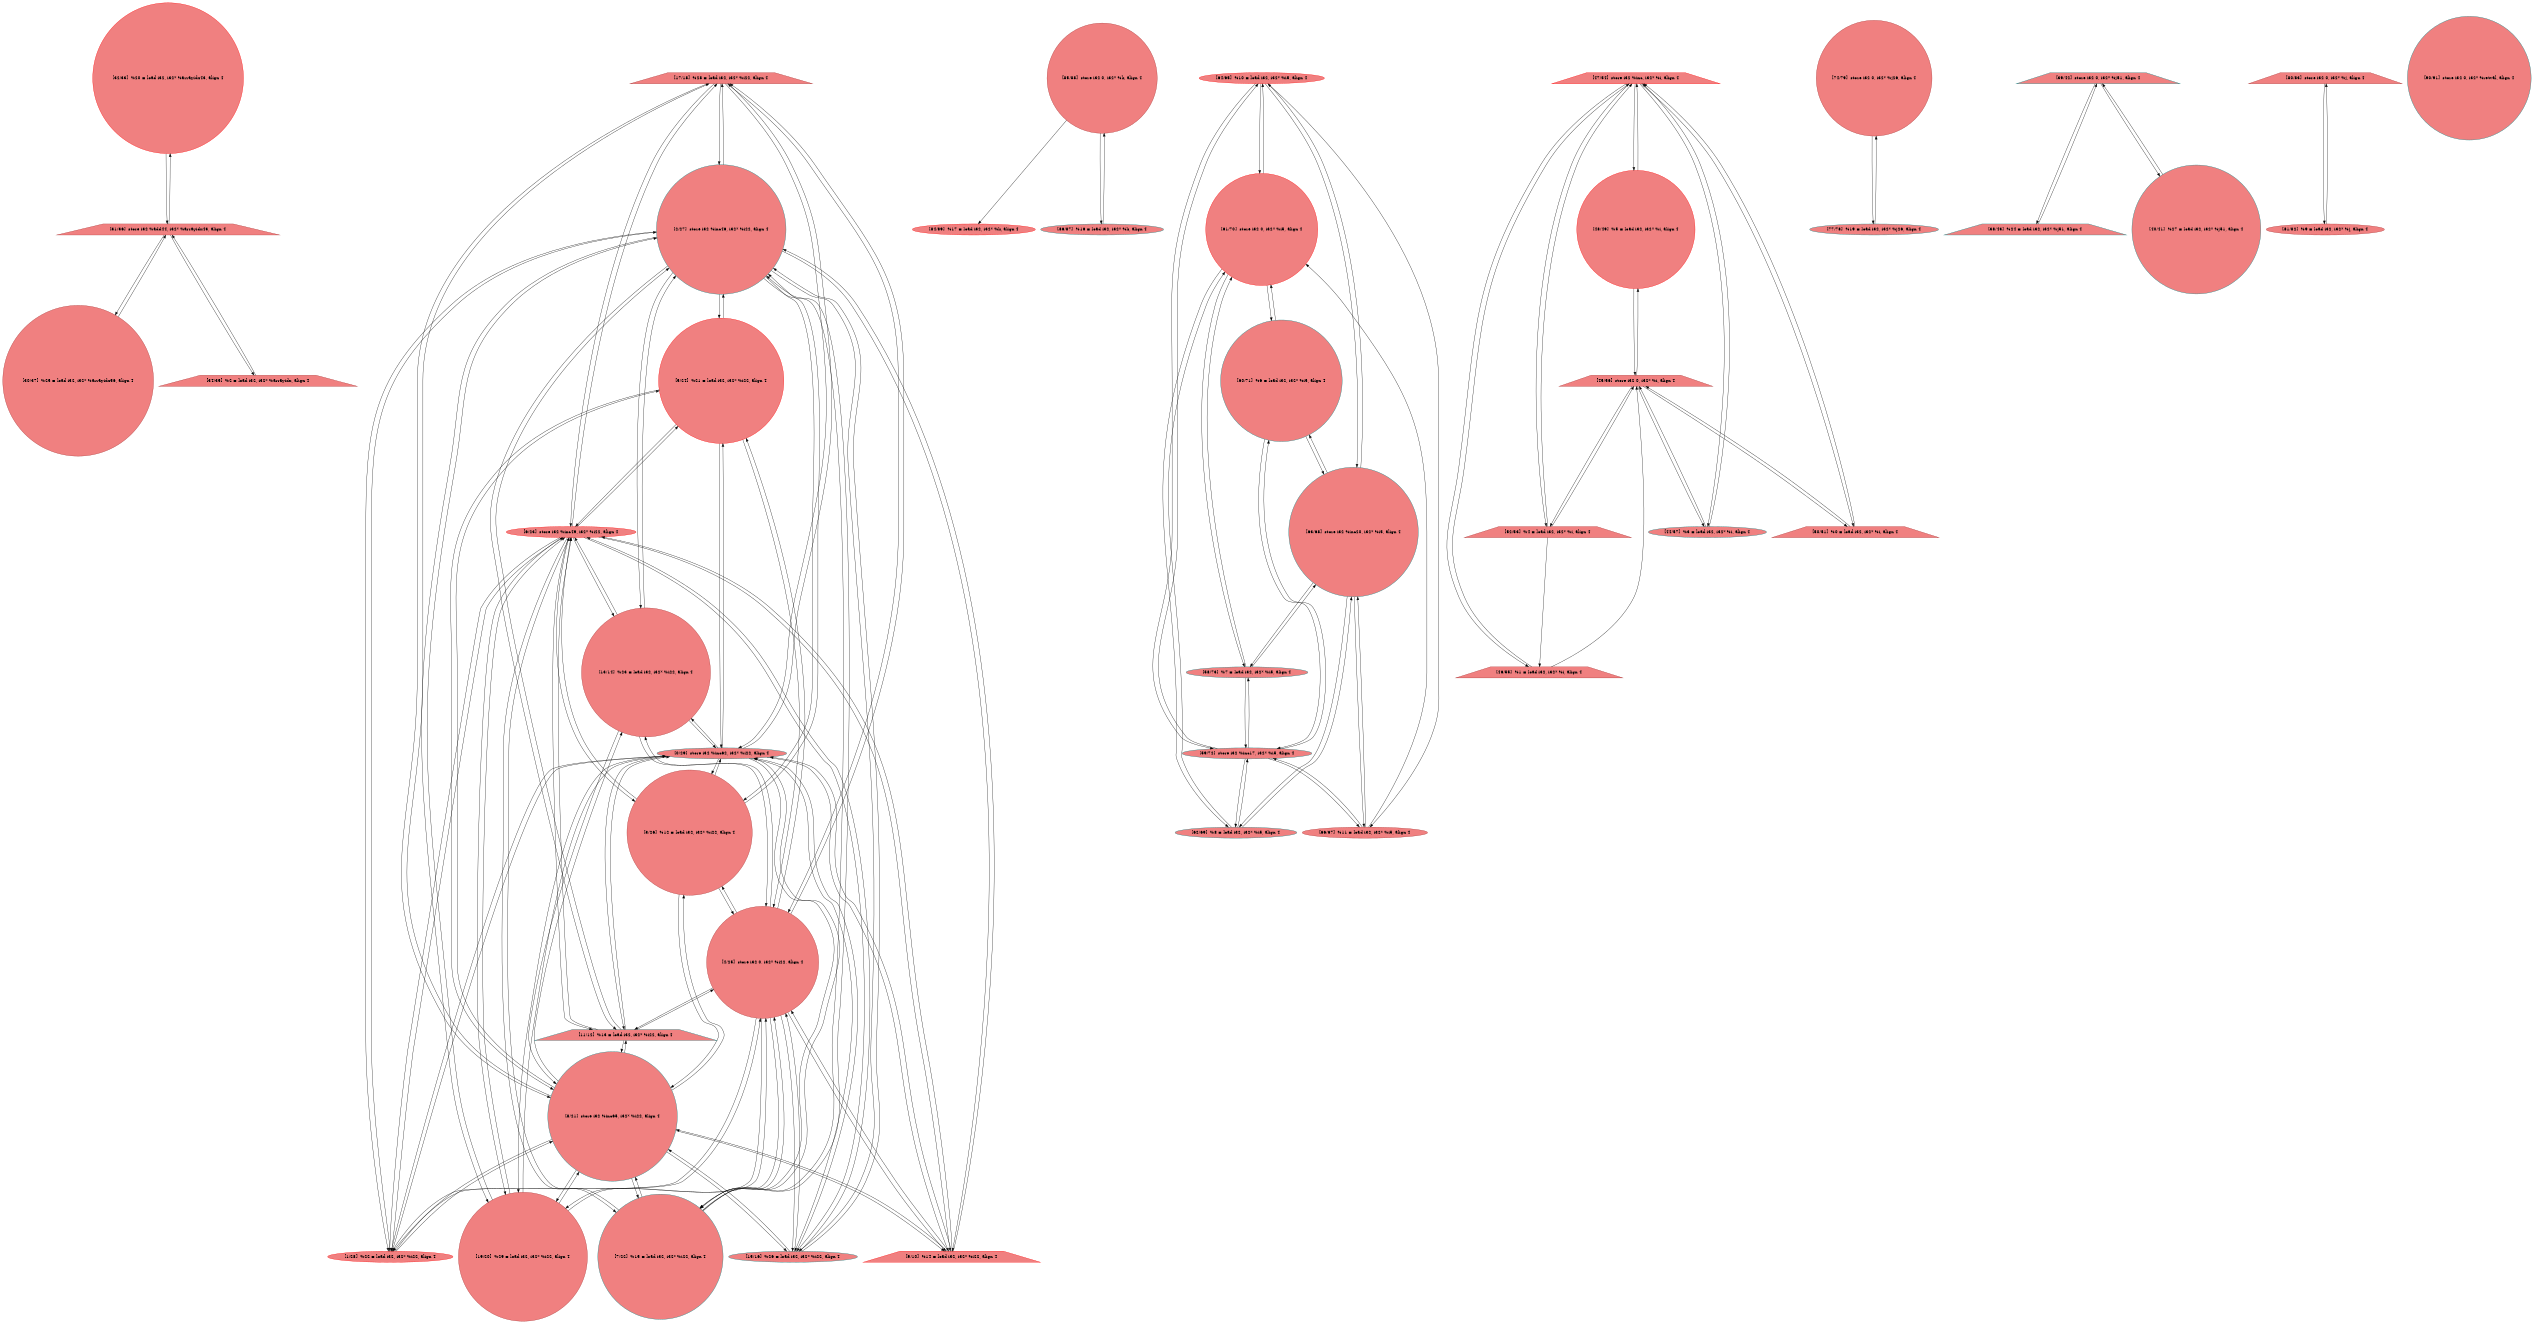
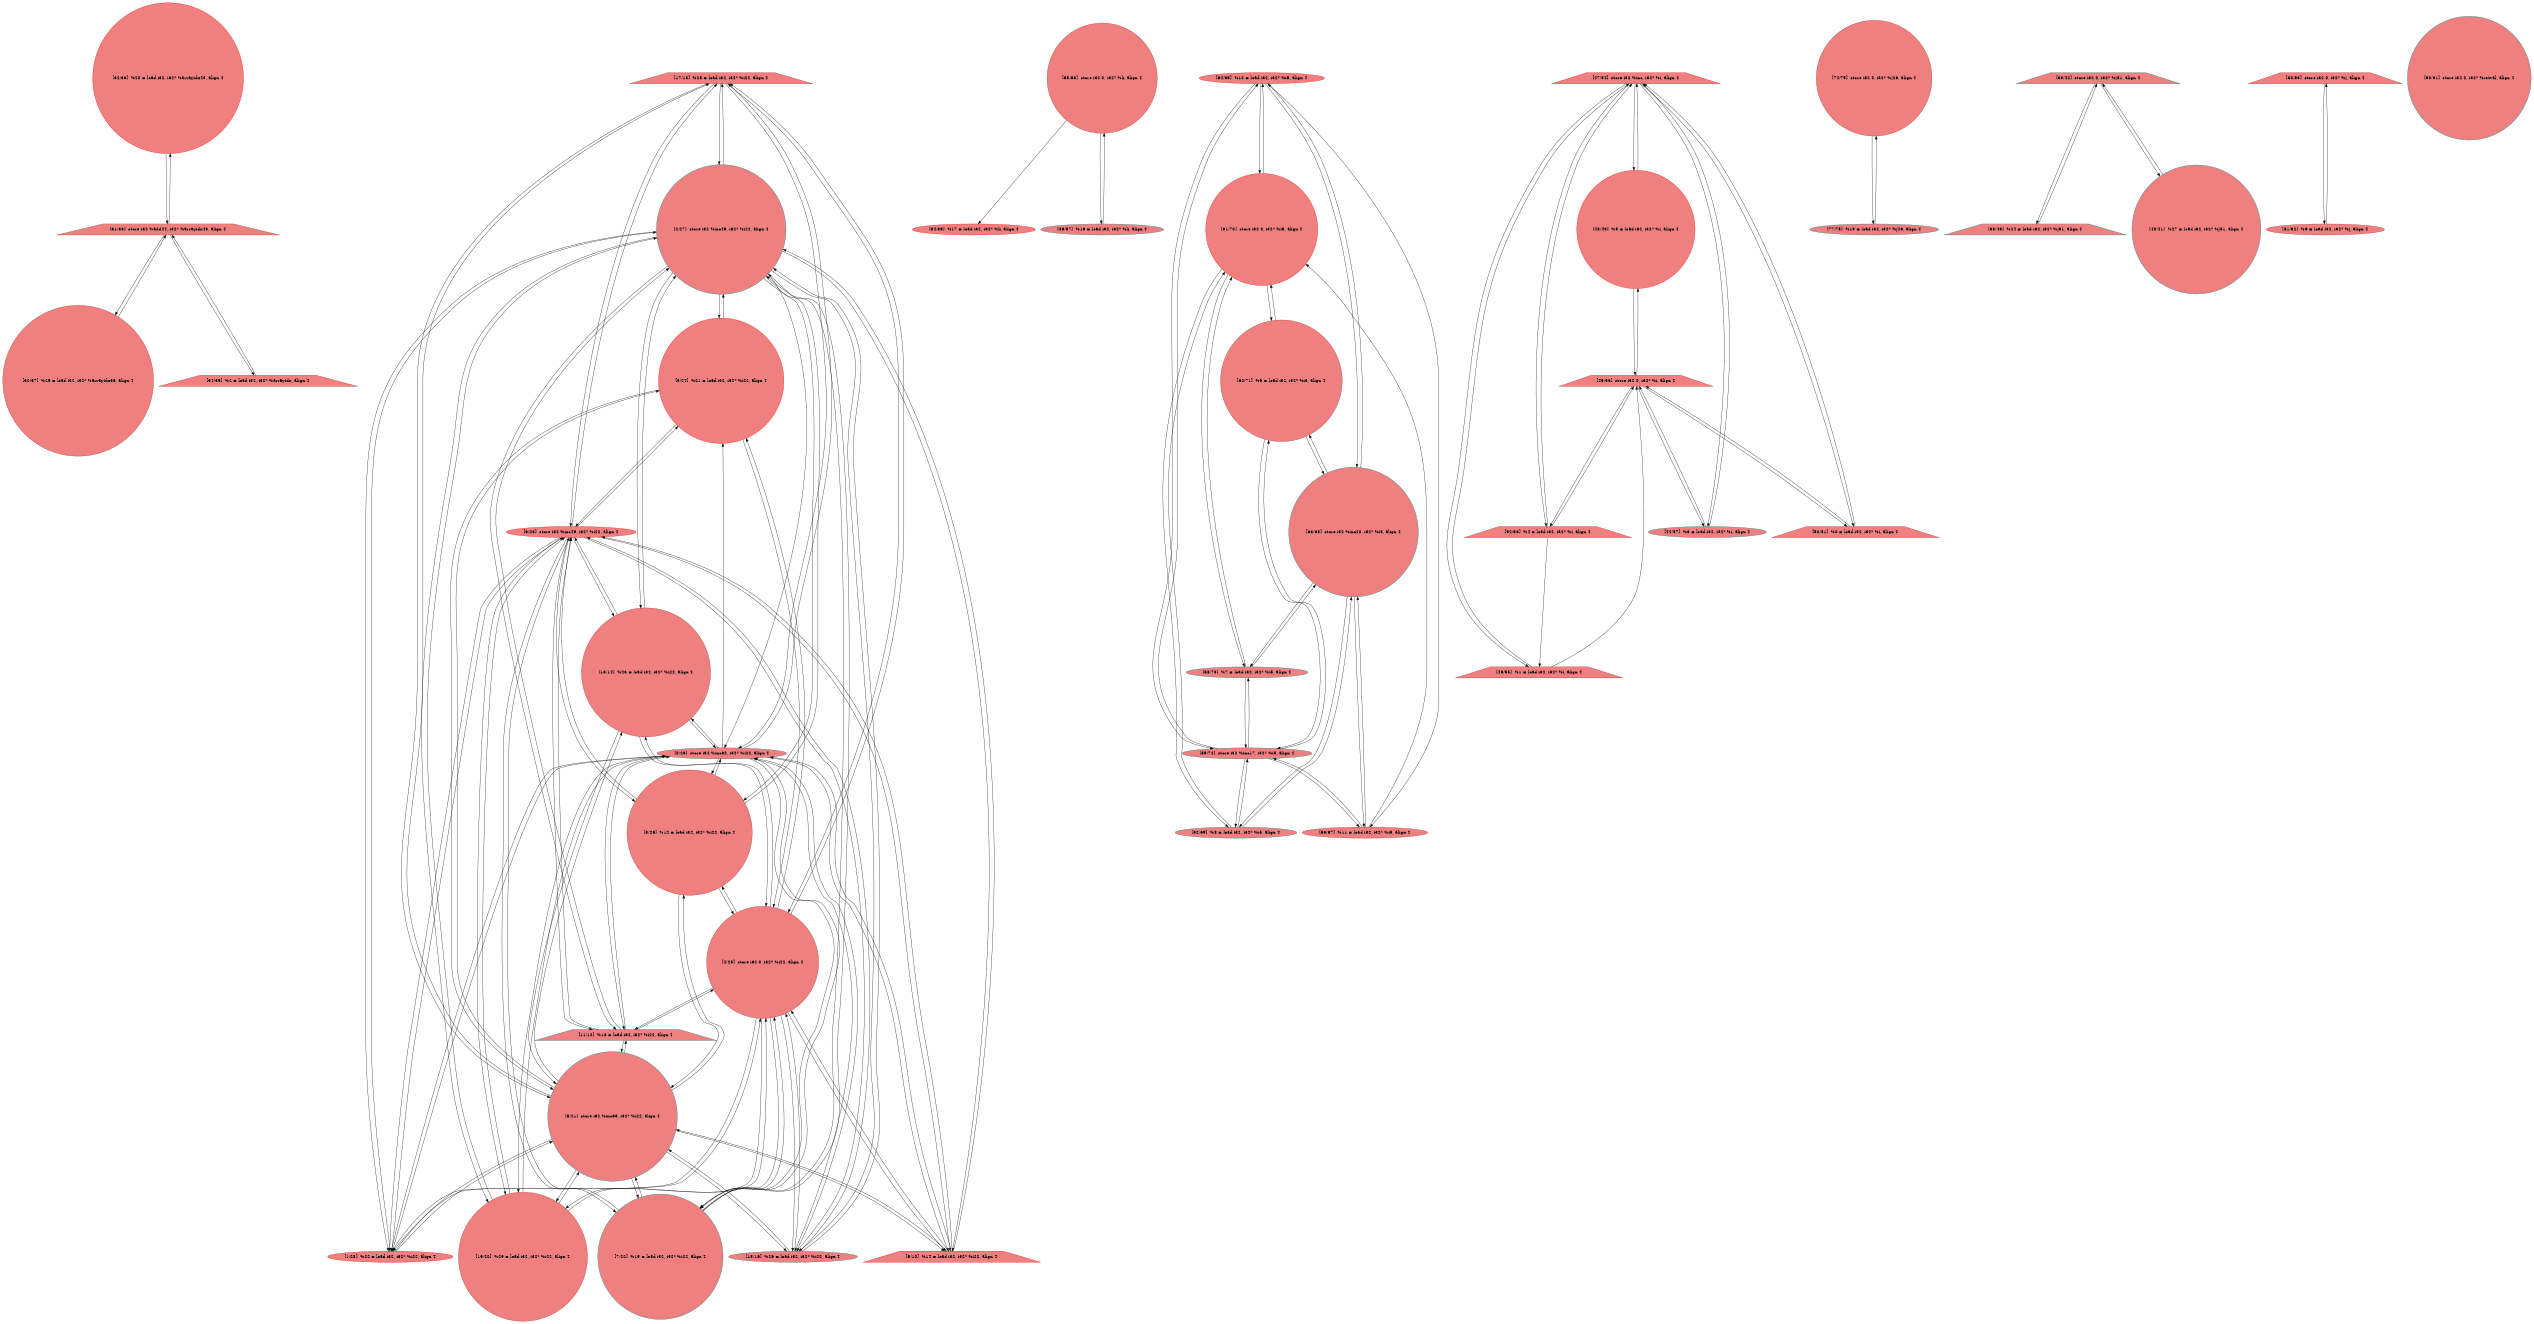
(1281, 381) -> (1281, 381)
(720, 594) -> (800, 512)
